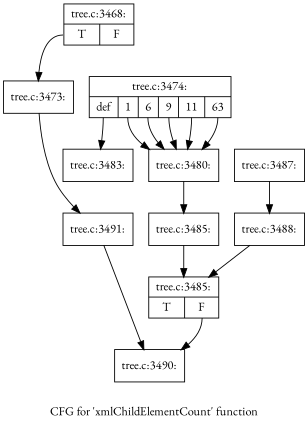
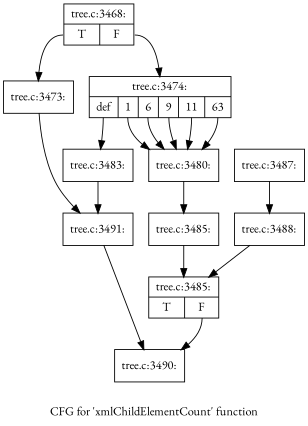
none -> (152, 47)
none -> (98, 193)
